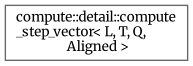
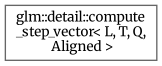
(96, 33) -> (81, 33)
